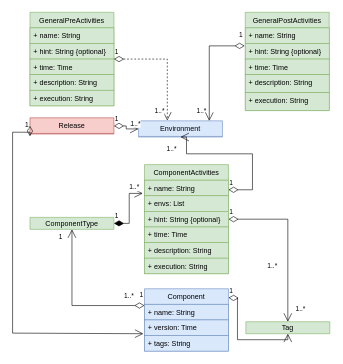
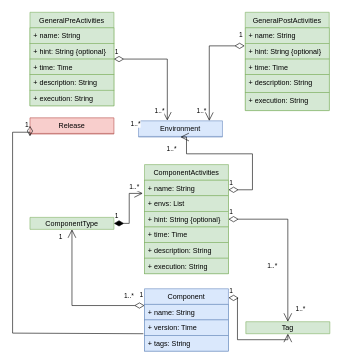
(167, 68) -> (167, 68)
(128, 129) -> none
(138, 334) -> (138, 334)
